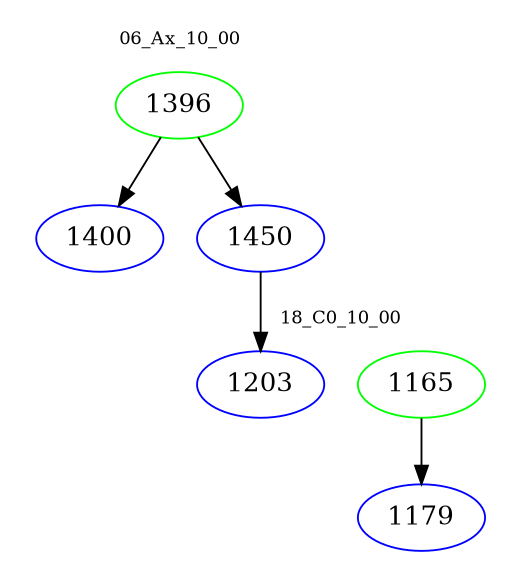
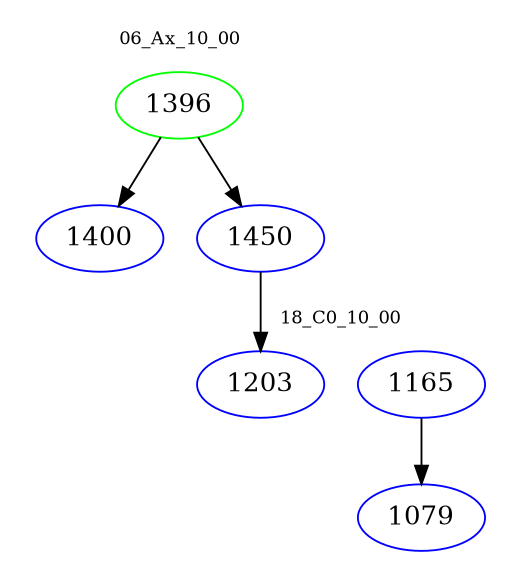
(421, 385) -> (421, 385)
(421, 518) -> (421, 518)
